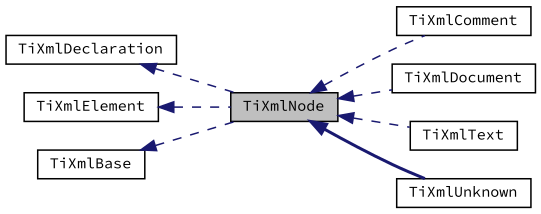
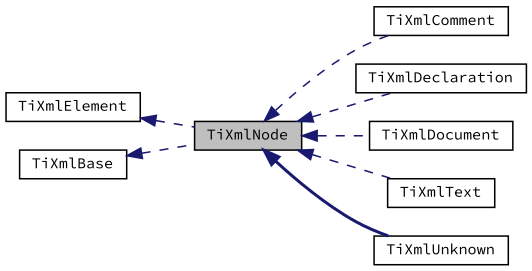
(195, 81) -> (352, 105)
